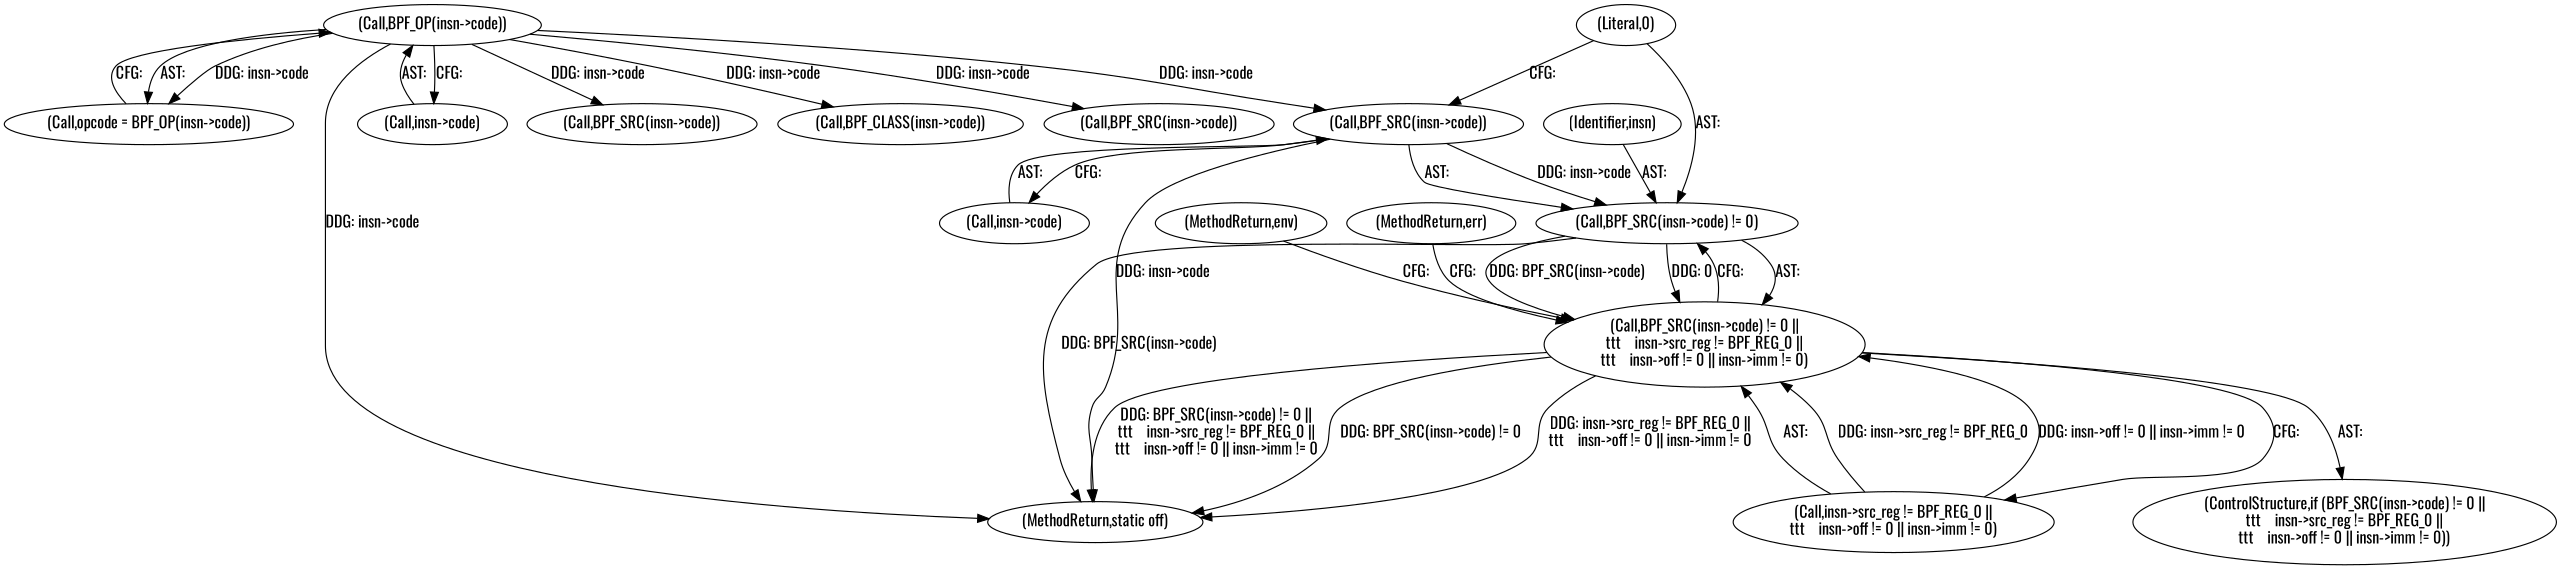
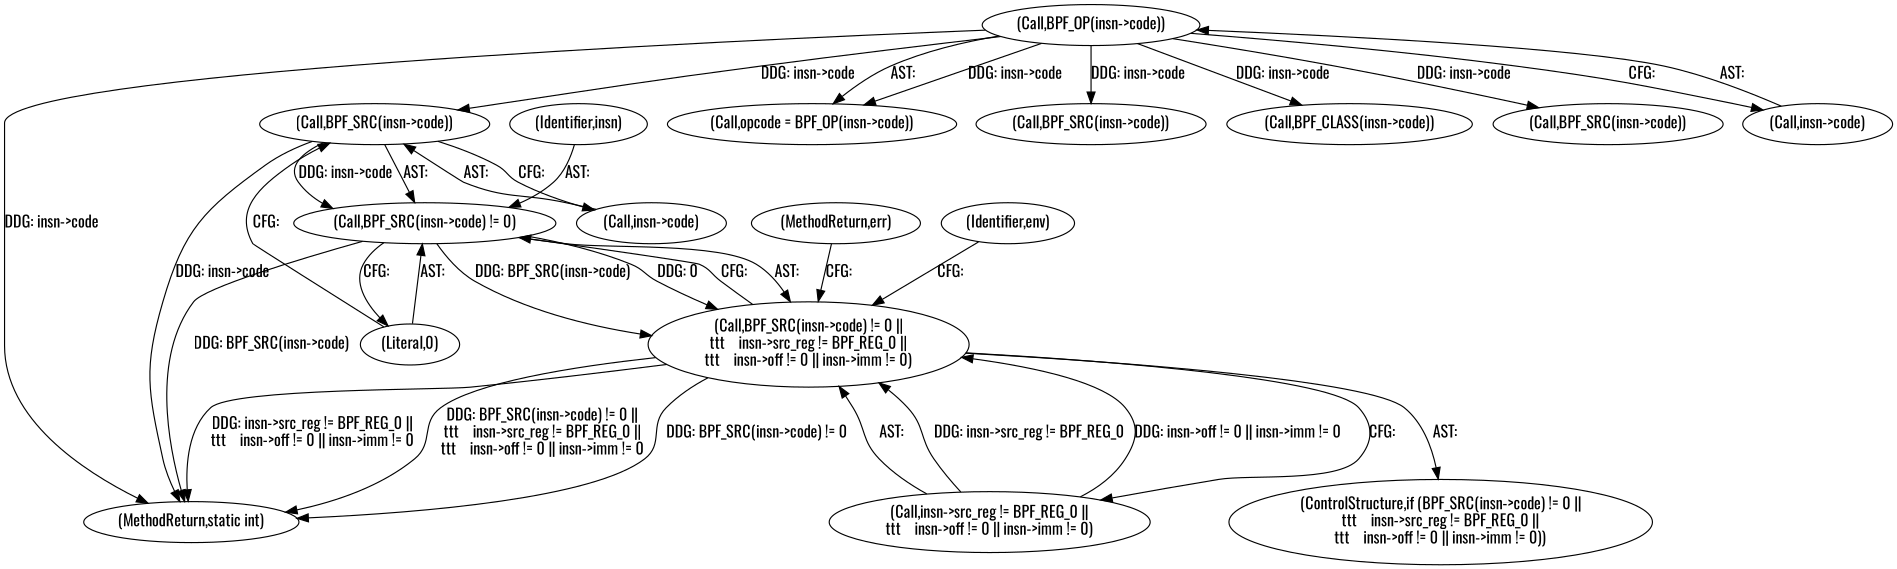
(176, 49) -> none
(1241, 223) -> (1008, 223)
none -> (360, 279)
(1095, 522) -> (191, 522)
